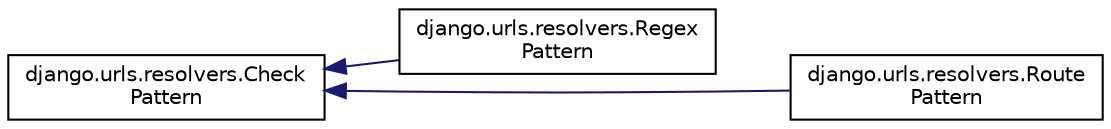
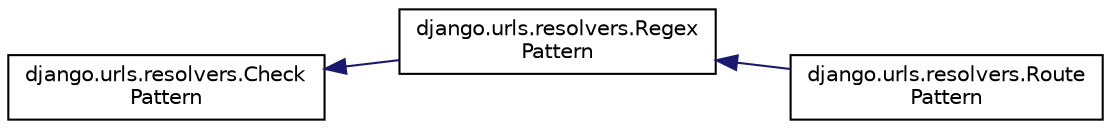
(568, 92) -> (763, 66)
